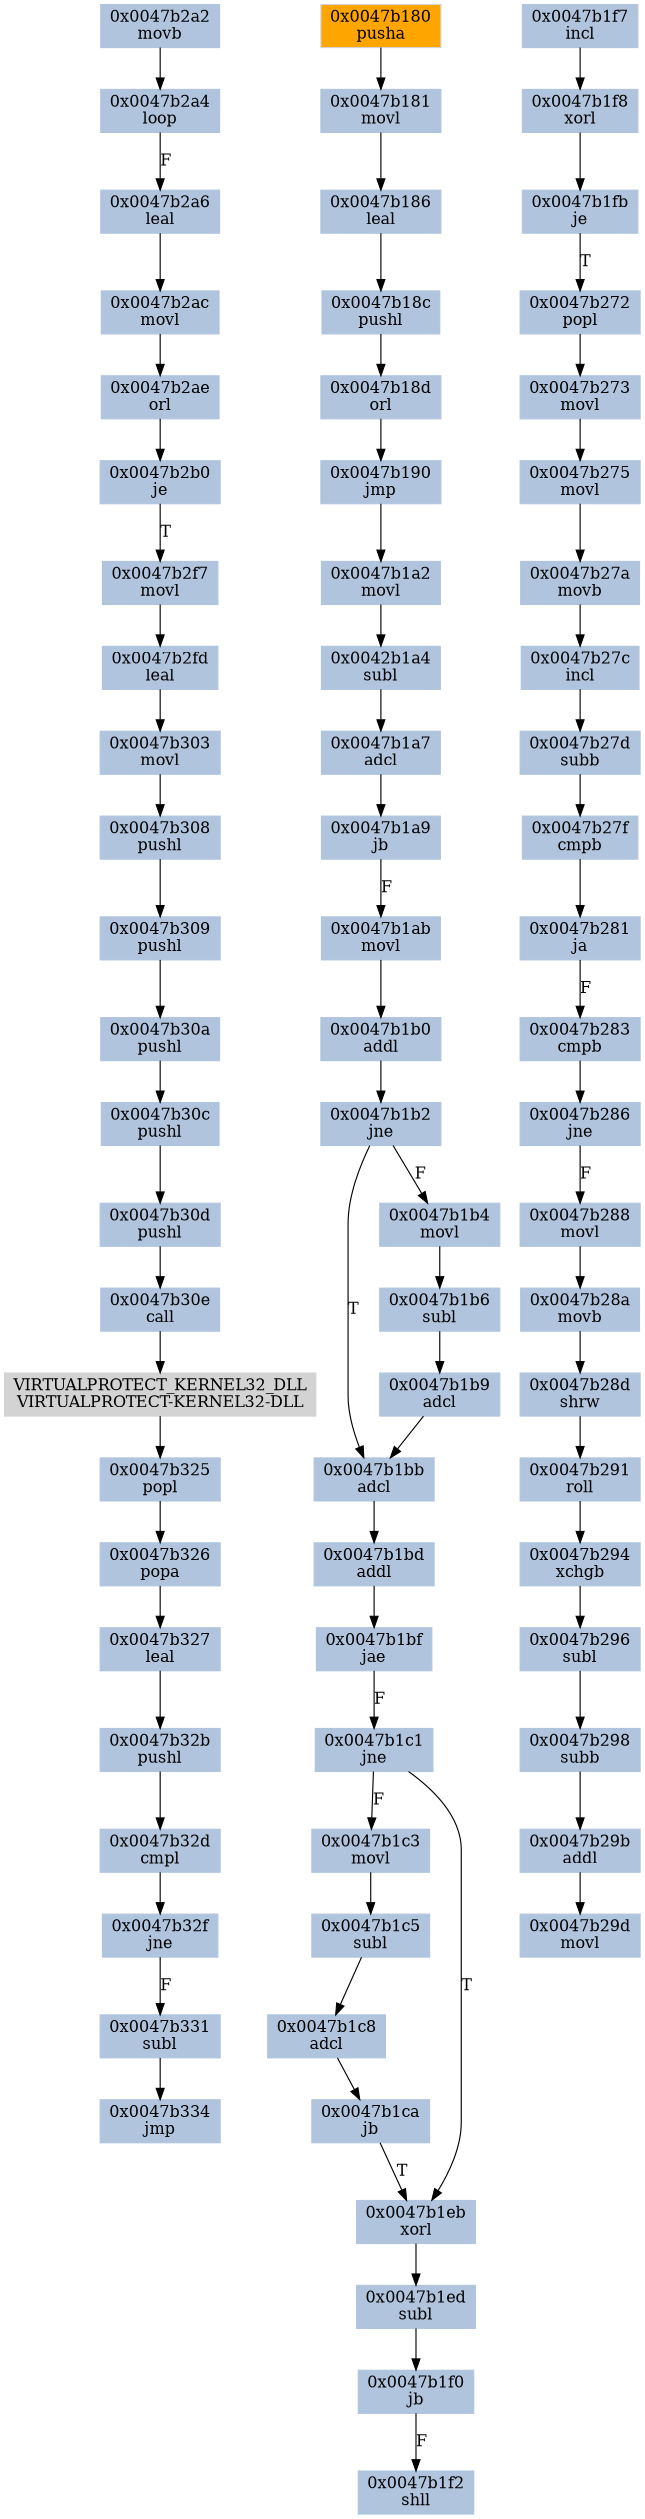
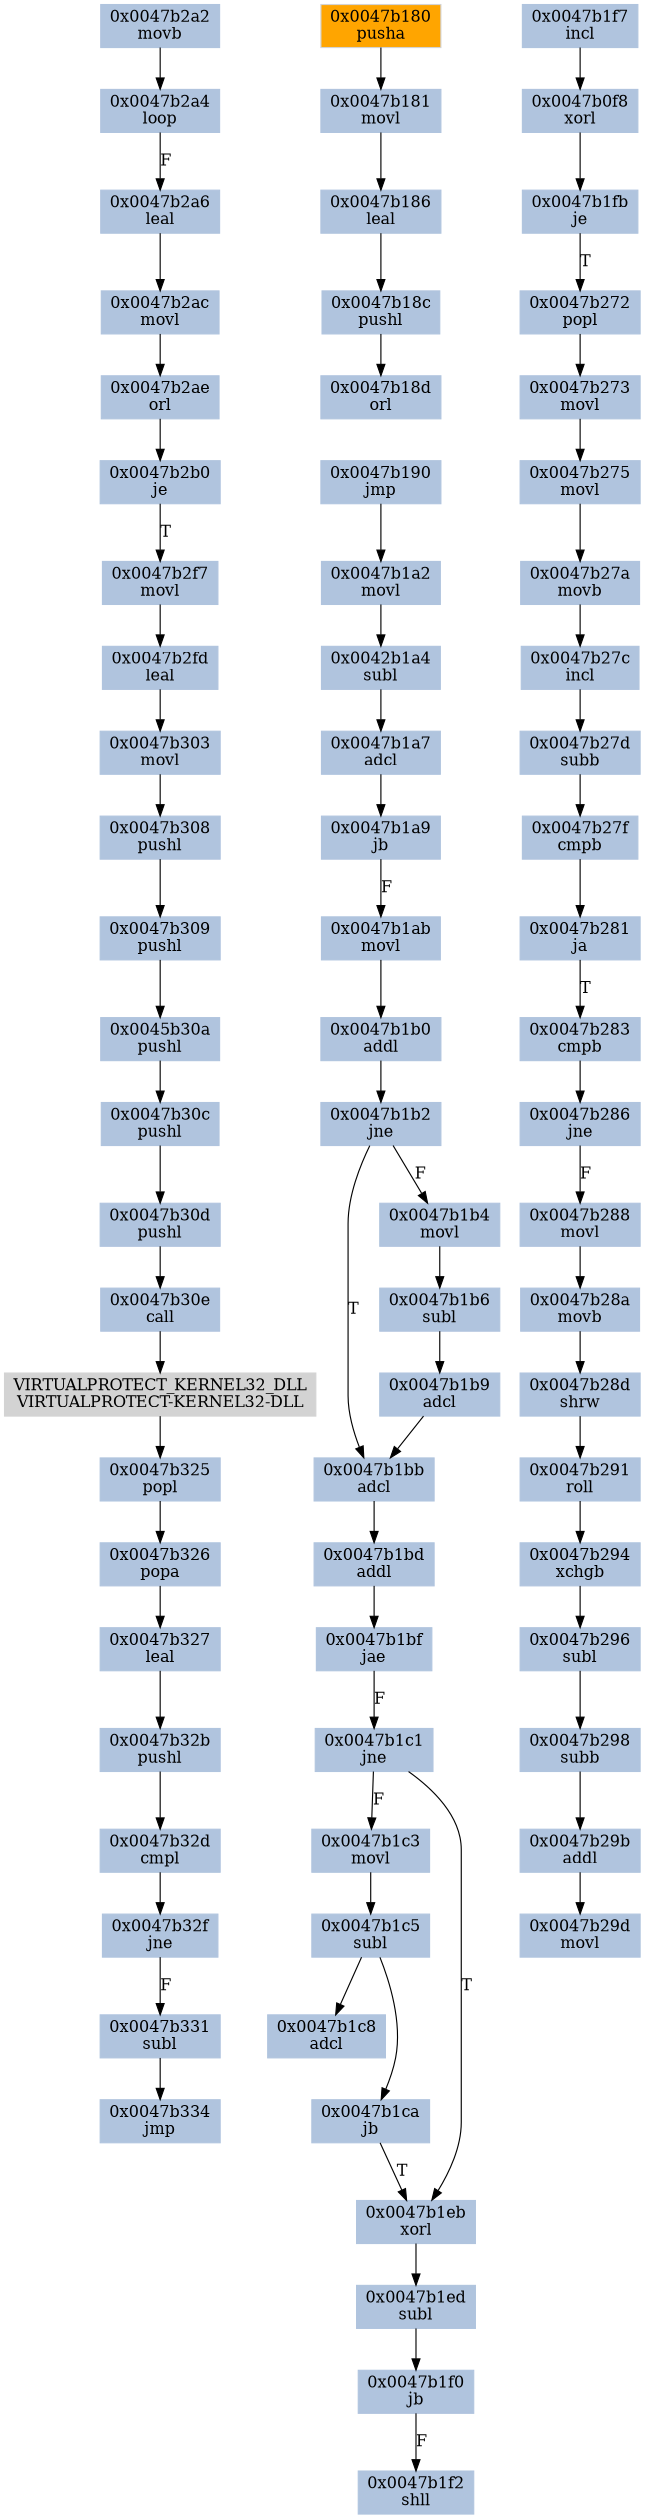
(580, 111) -> (580, 111)
(381, 434) -> none
(586, 989) -> (586, 989)
(160, 1039) -> (160, 1039)
(346, 2074) -> (397, 2023)
